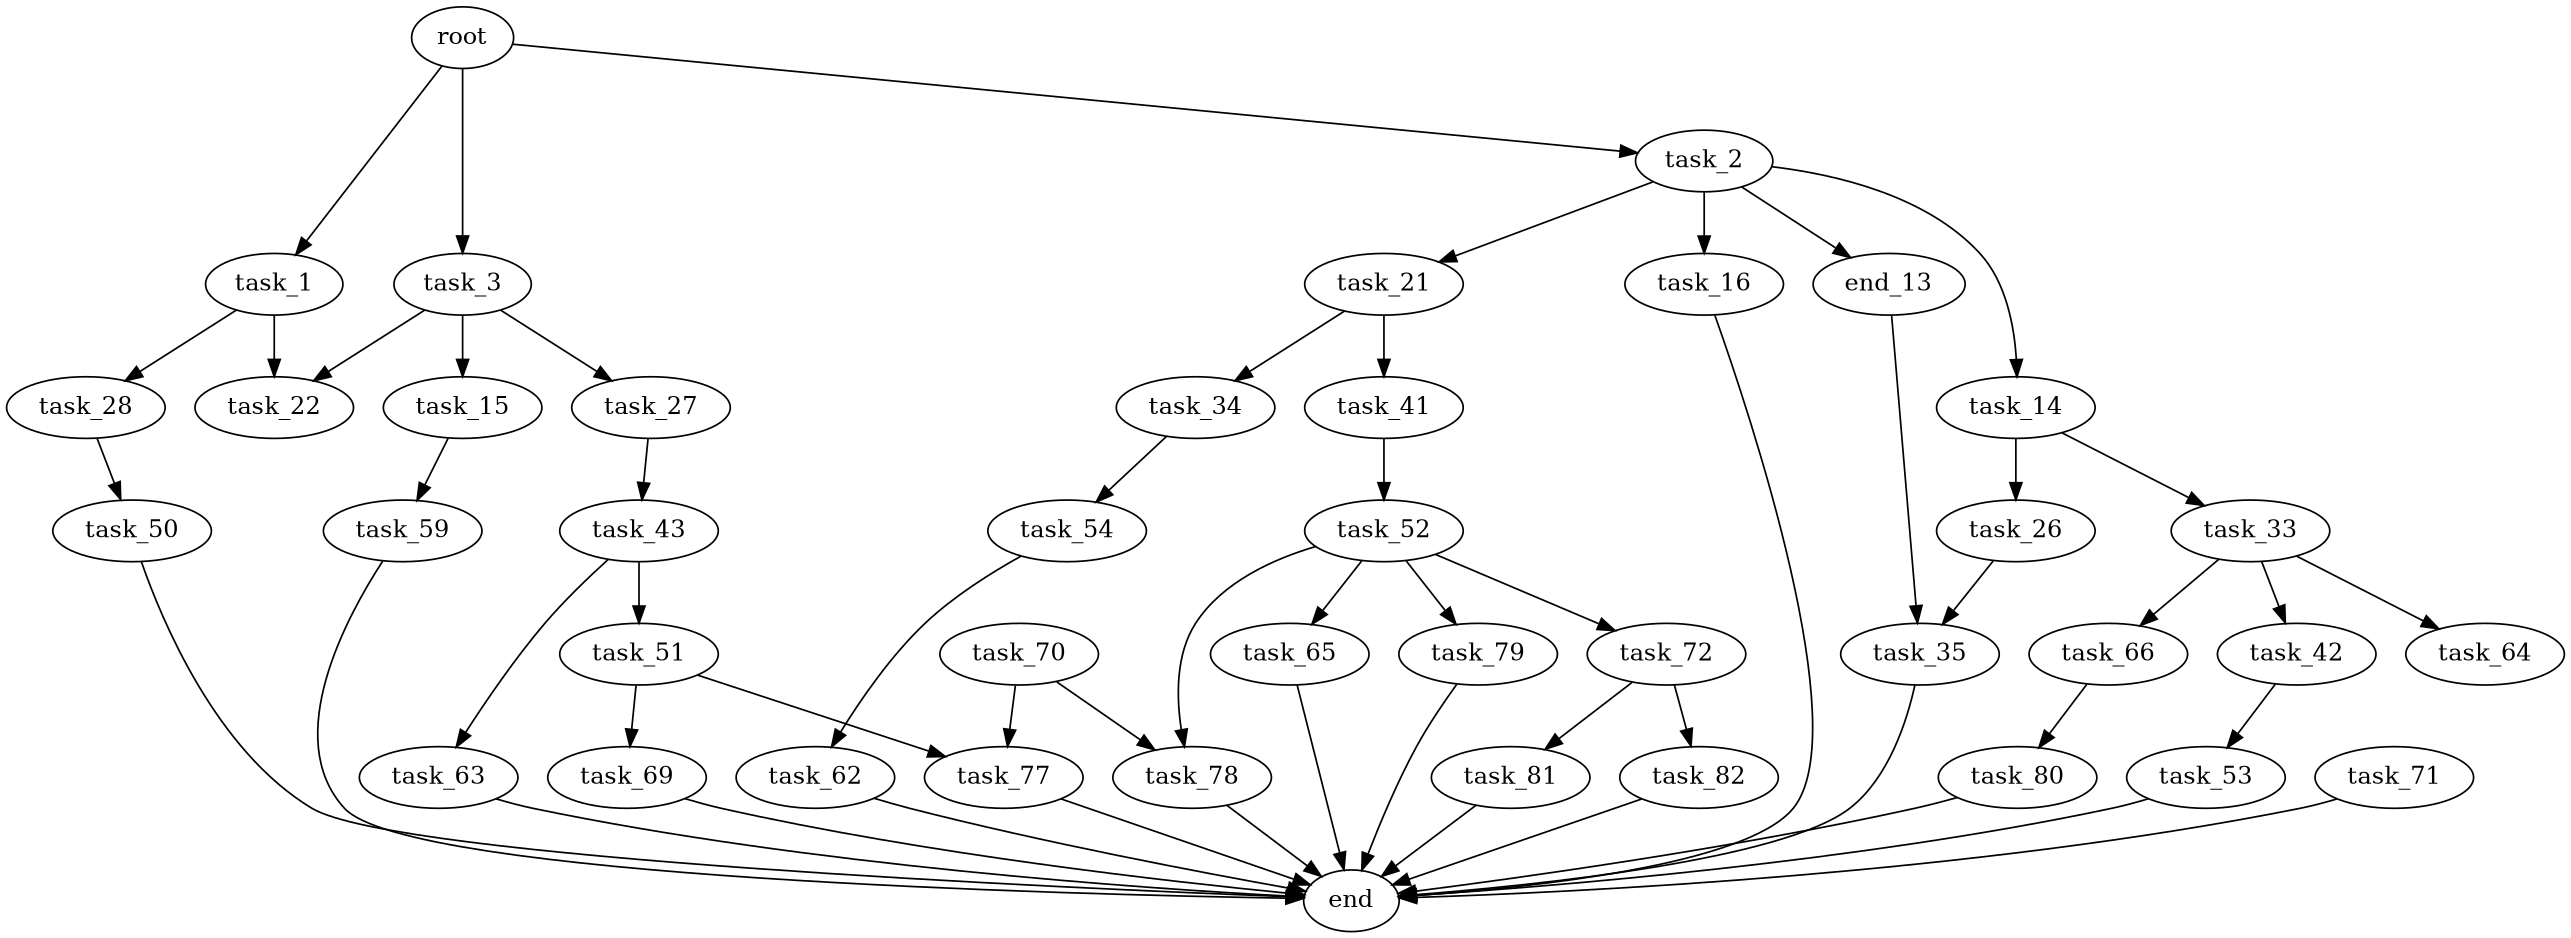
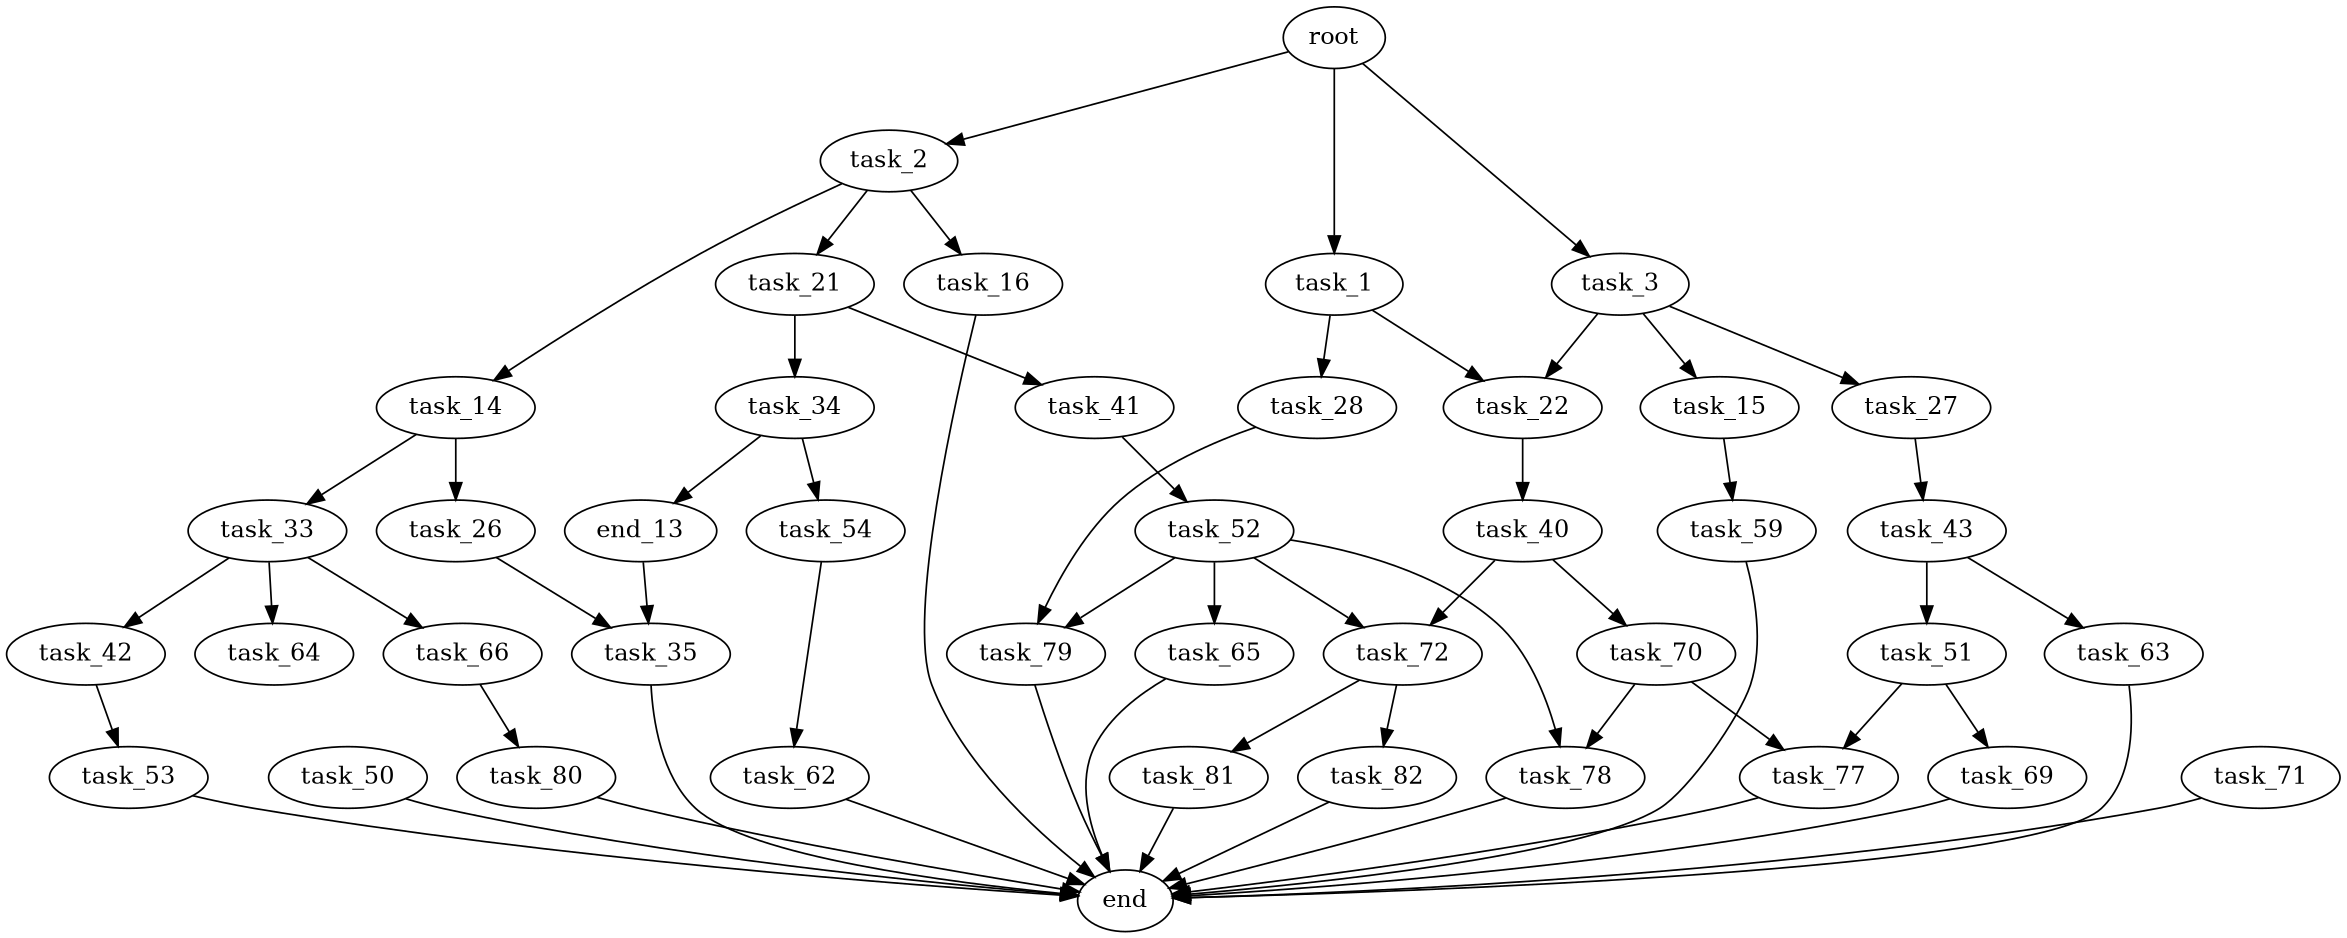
(1789, 217) -> (724, 464)
(106, 461) -> (1129, 493)
none -> (1523, 531)
